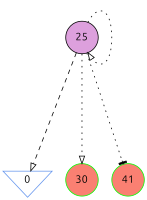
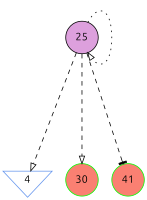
(82, 105) -> (82, 105)
(104, 107) -> (104, 107)
(28, 180) -> (28, 180)
